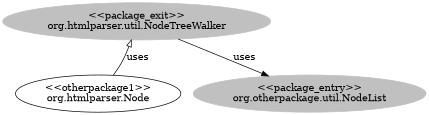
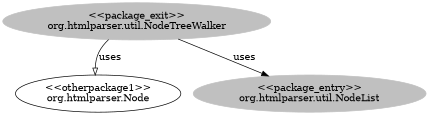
(122, 61) -> (99, 52)
(310, 94) -> (310, 94)
